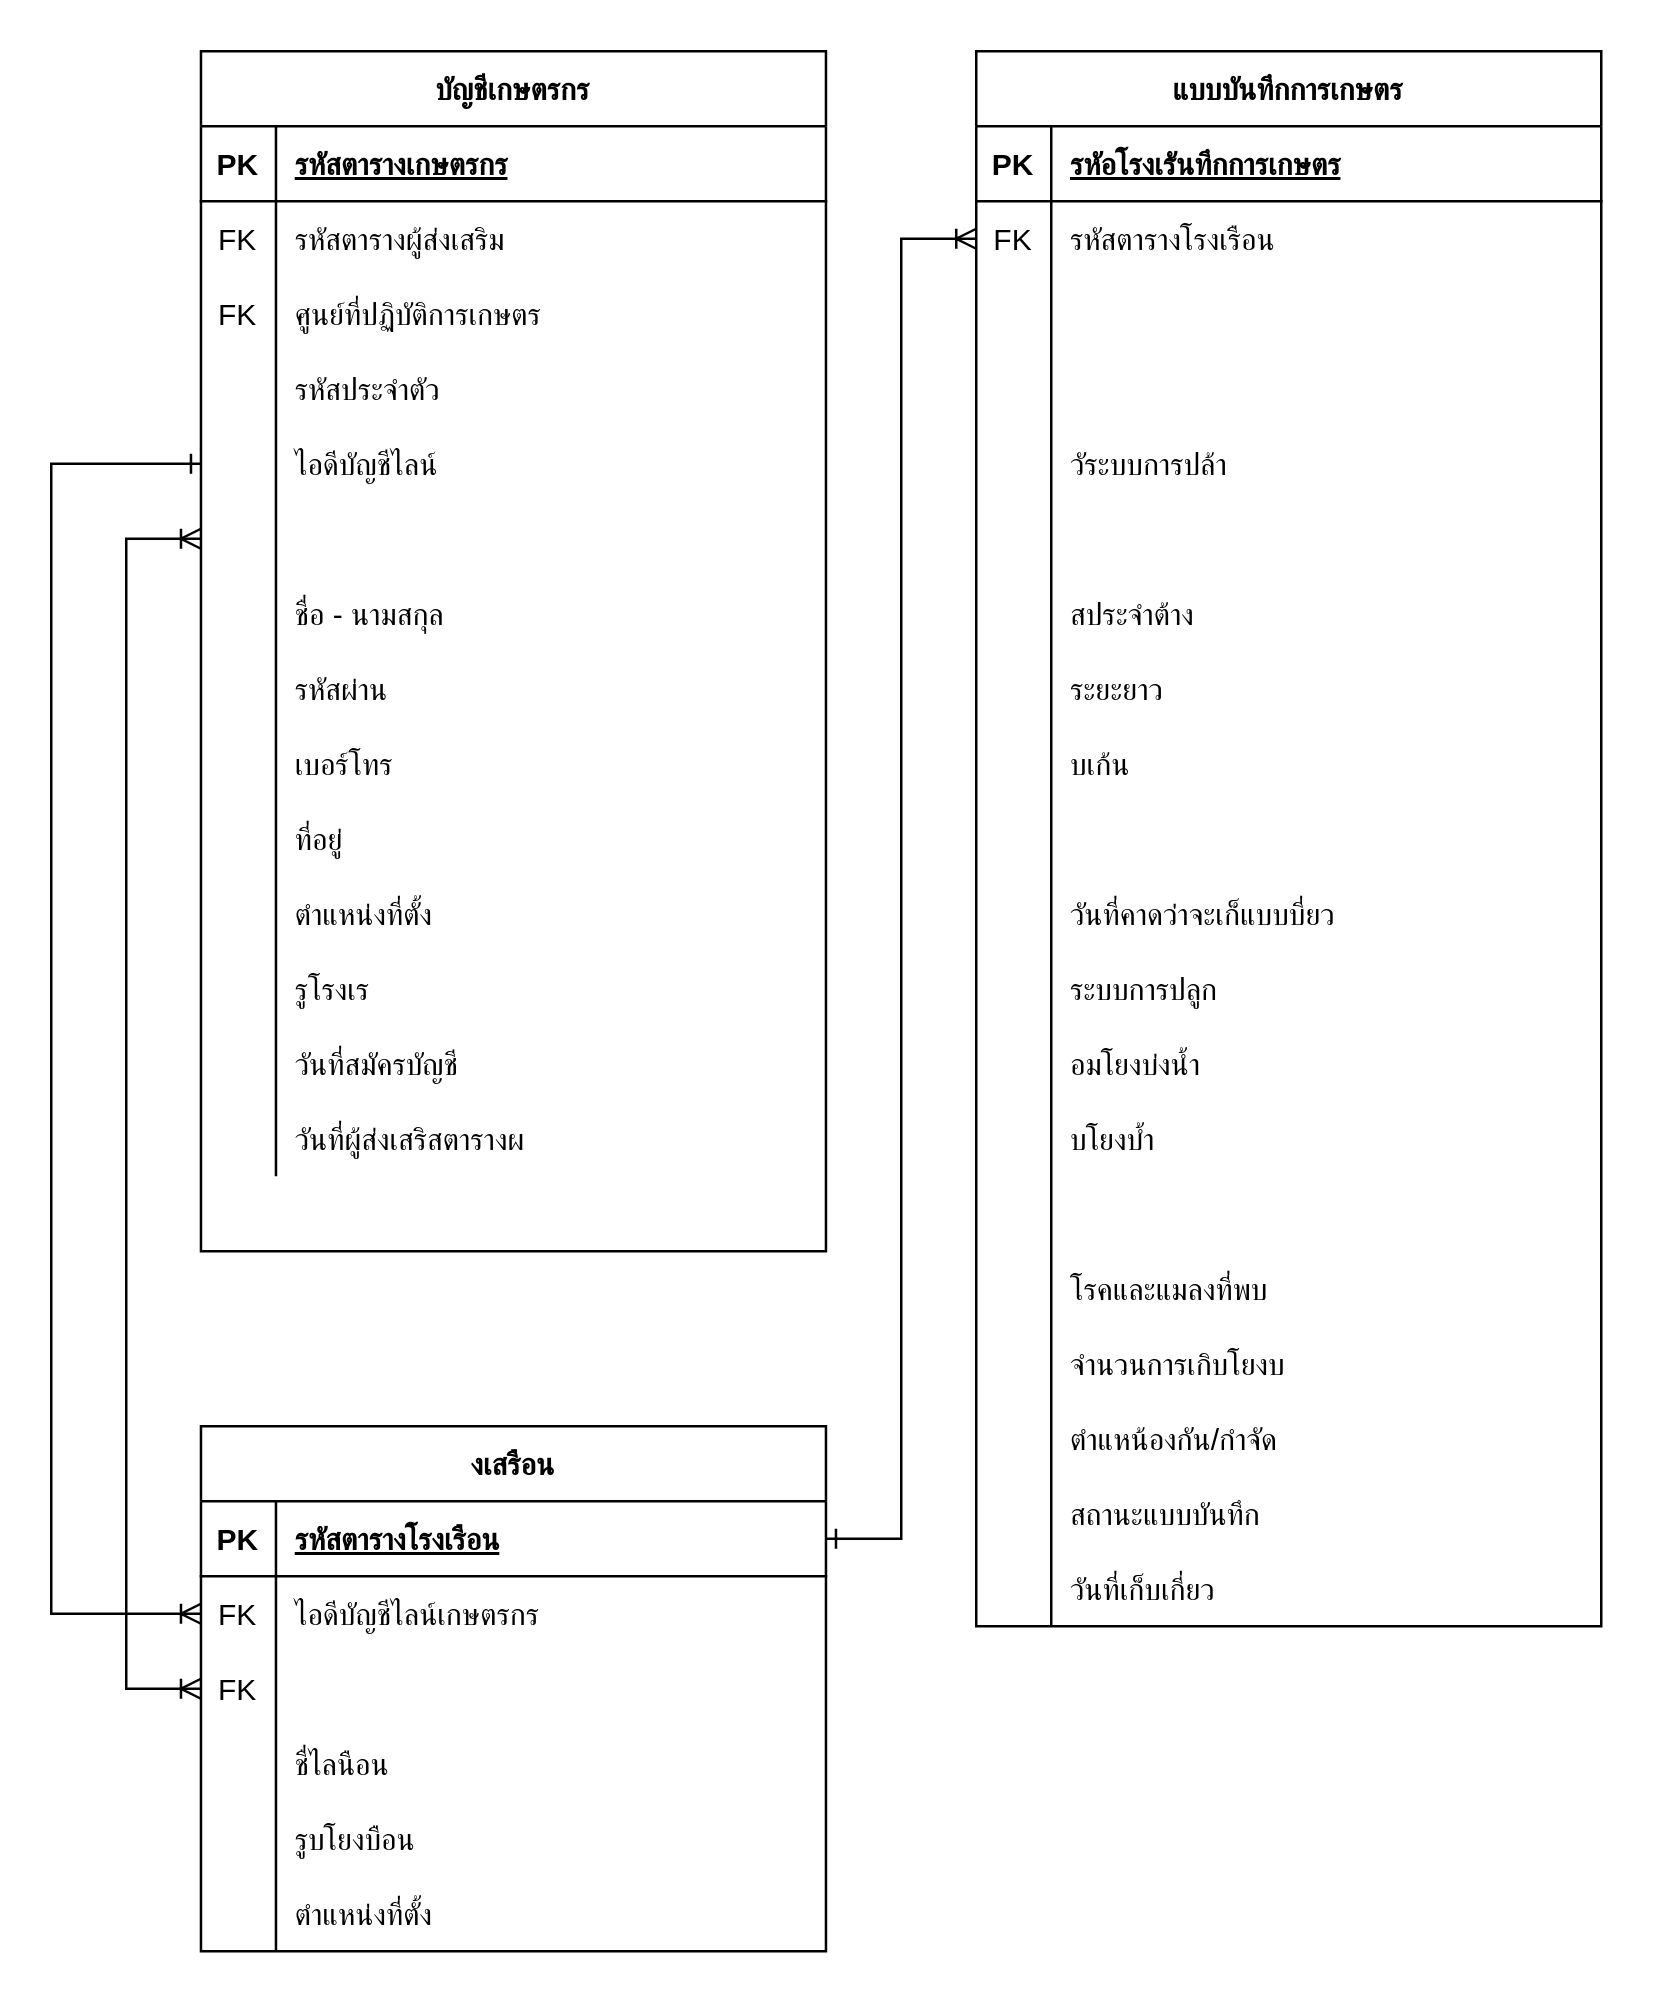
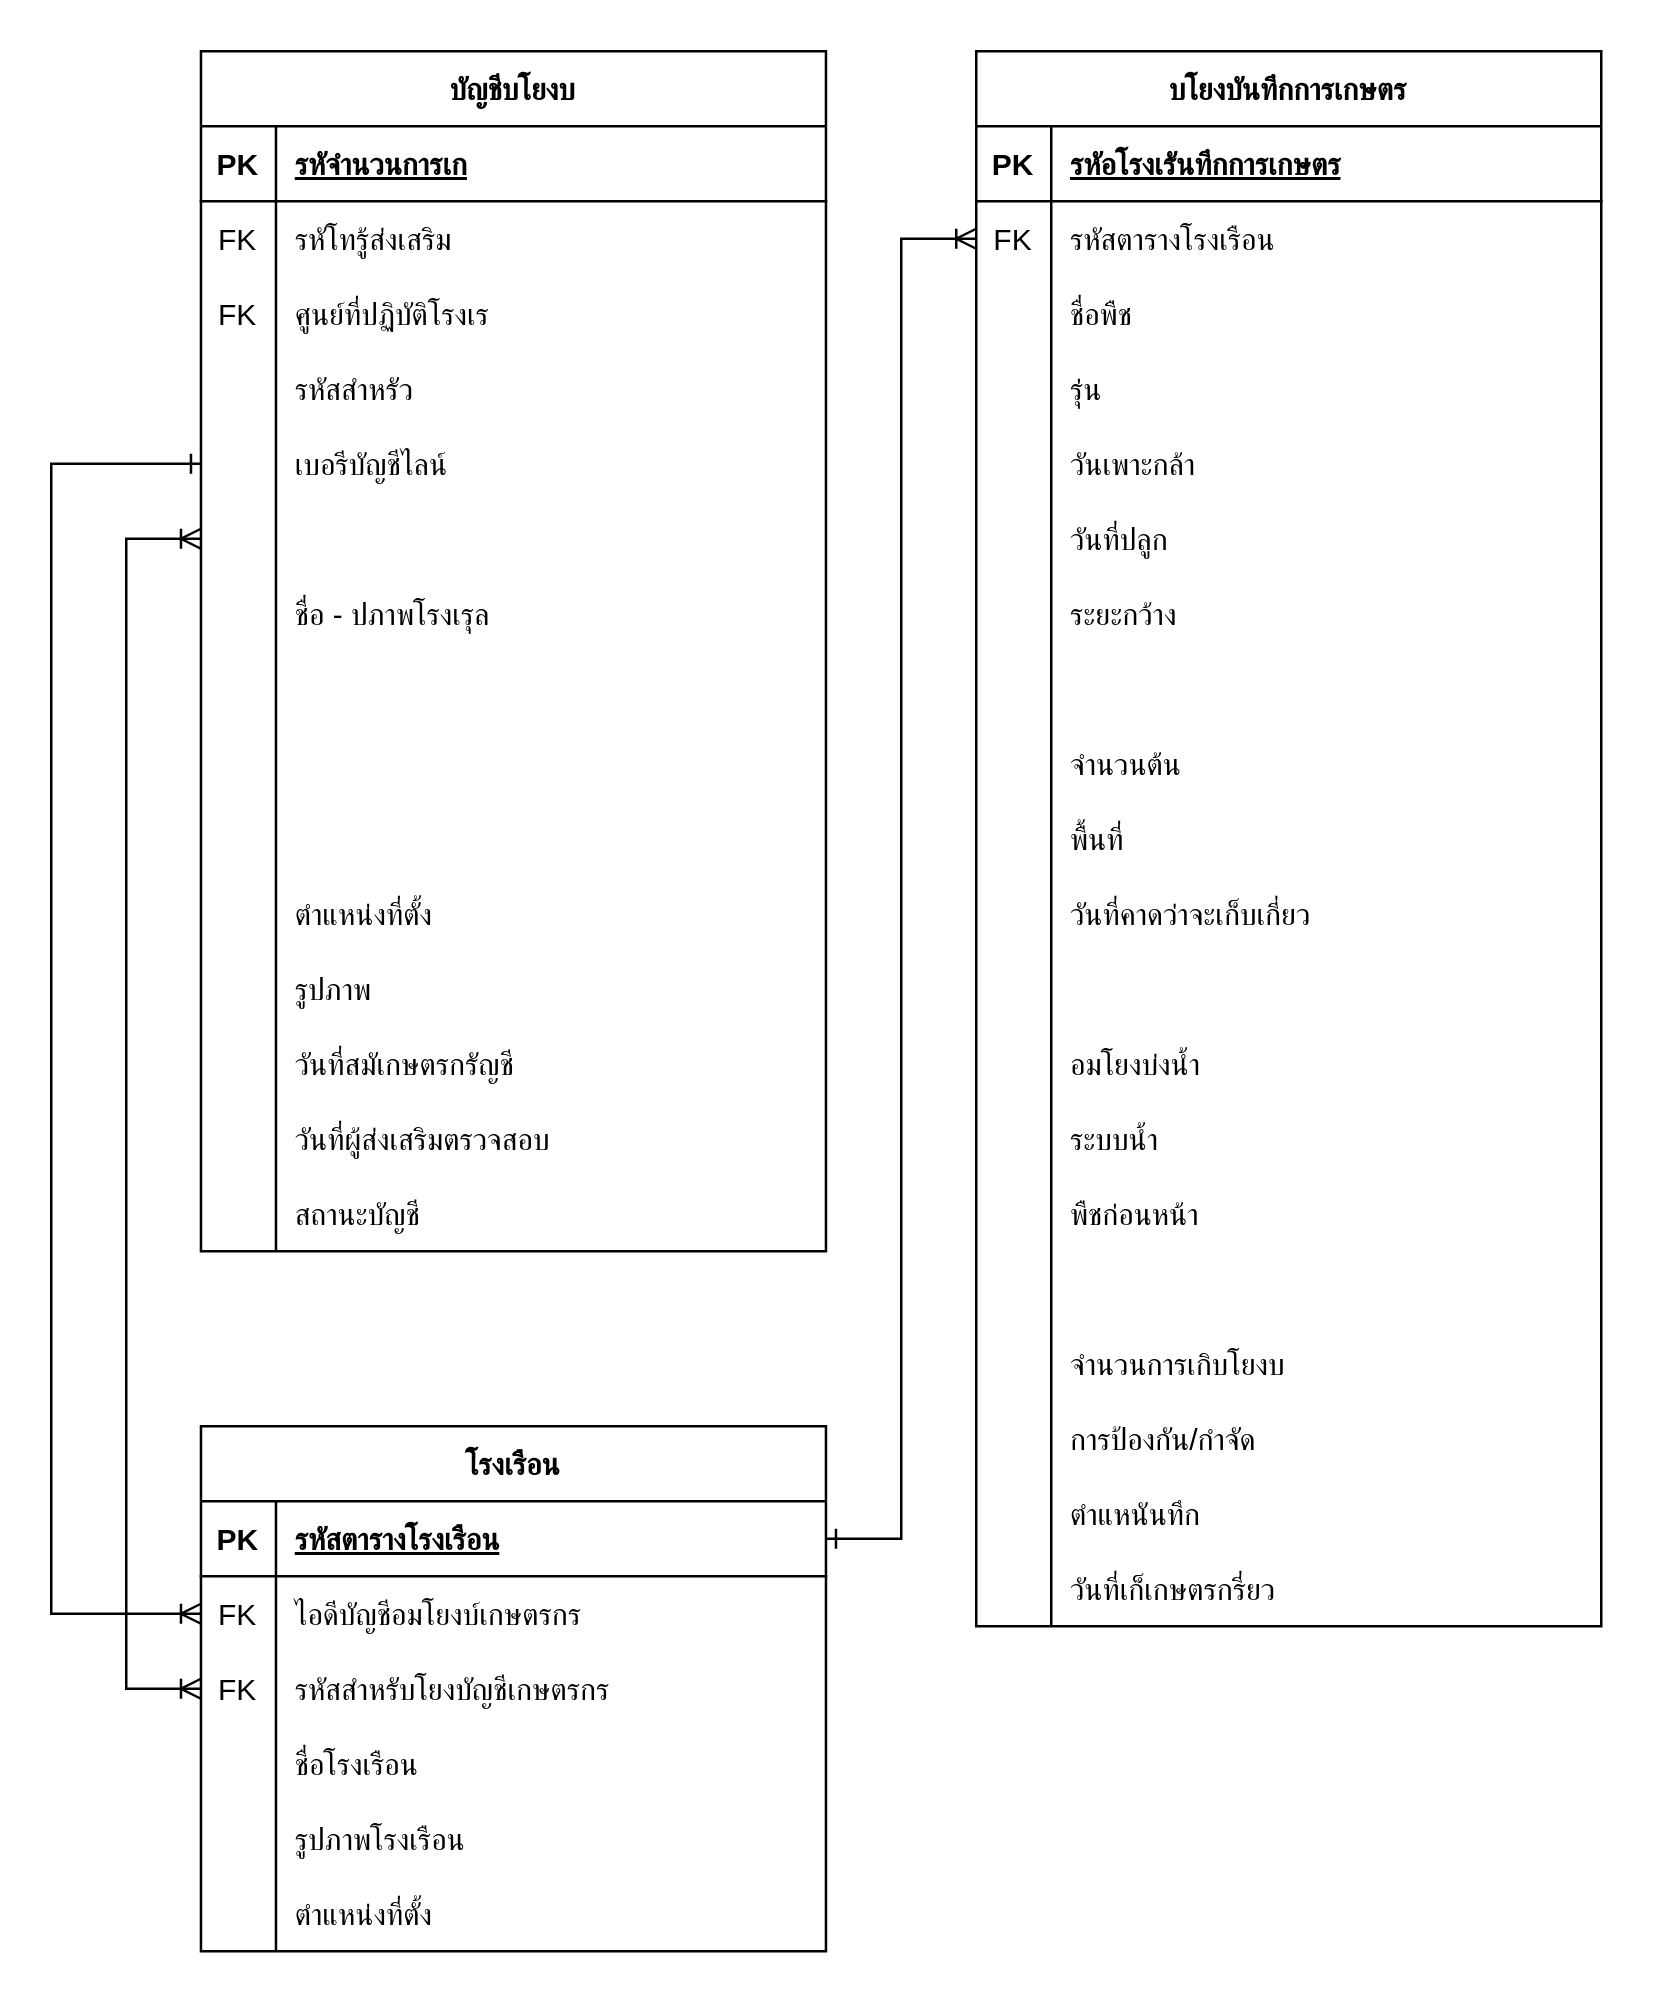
(512, 90) -> (512, 90)
(1288, 90) -> (1288, 90)
(429, 165) -> (404, 165)
(463, 240) -> (429, 240)
none -> (1326, 314)
(488, 315) -> (463, 315)
none -> (1326, 389)
(396, 390) -> (379, 390)
(404, 465) -> (412, 465)
(1179, 465) -> (1162, 465)
none -> (1326, 539)
(405, 615) -> (438, 615)
(1154, 615) -> (1146, 615)
(551, 689) -> none
(1326, 689) -> none
(551, 764) -> none
(1112, 765) -> (1137, 765)
(551, 839) -> none
none -> (1326, 839)
(1280, 915) -> (1272, 915)
(1326, 989) -> none
(354, 990) -> (345, 990)
(429, 1065) -> (463, 1065)
(488, 1140) -> (496, 1140)
(1129, 1140) -> (1129, 1140)
none -> (551, 1214)
none -> (1326, 1214)
(1326, 1289) -> none
(1213, 1440) -> (1204, 1440)
(512, 1465) -> (512, 1465)
(1188, 1515) -> (1154, 1515)
(1204, 1590) -> (1238, 1590)
(463, 1615) -> (488, 1615)
none -> (551, 1689)
(370, 1765) -> (396, 1765)
(379, 1840) -> (412, 1840)
